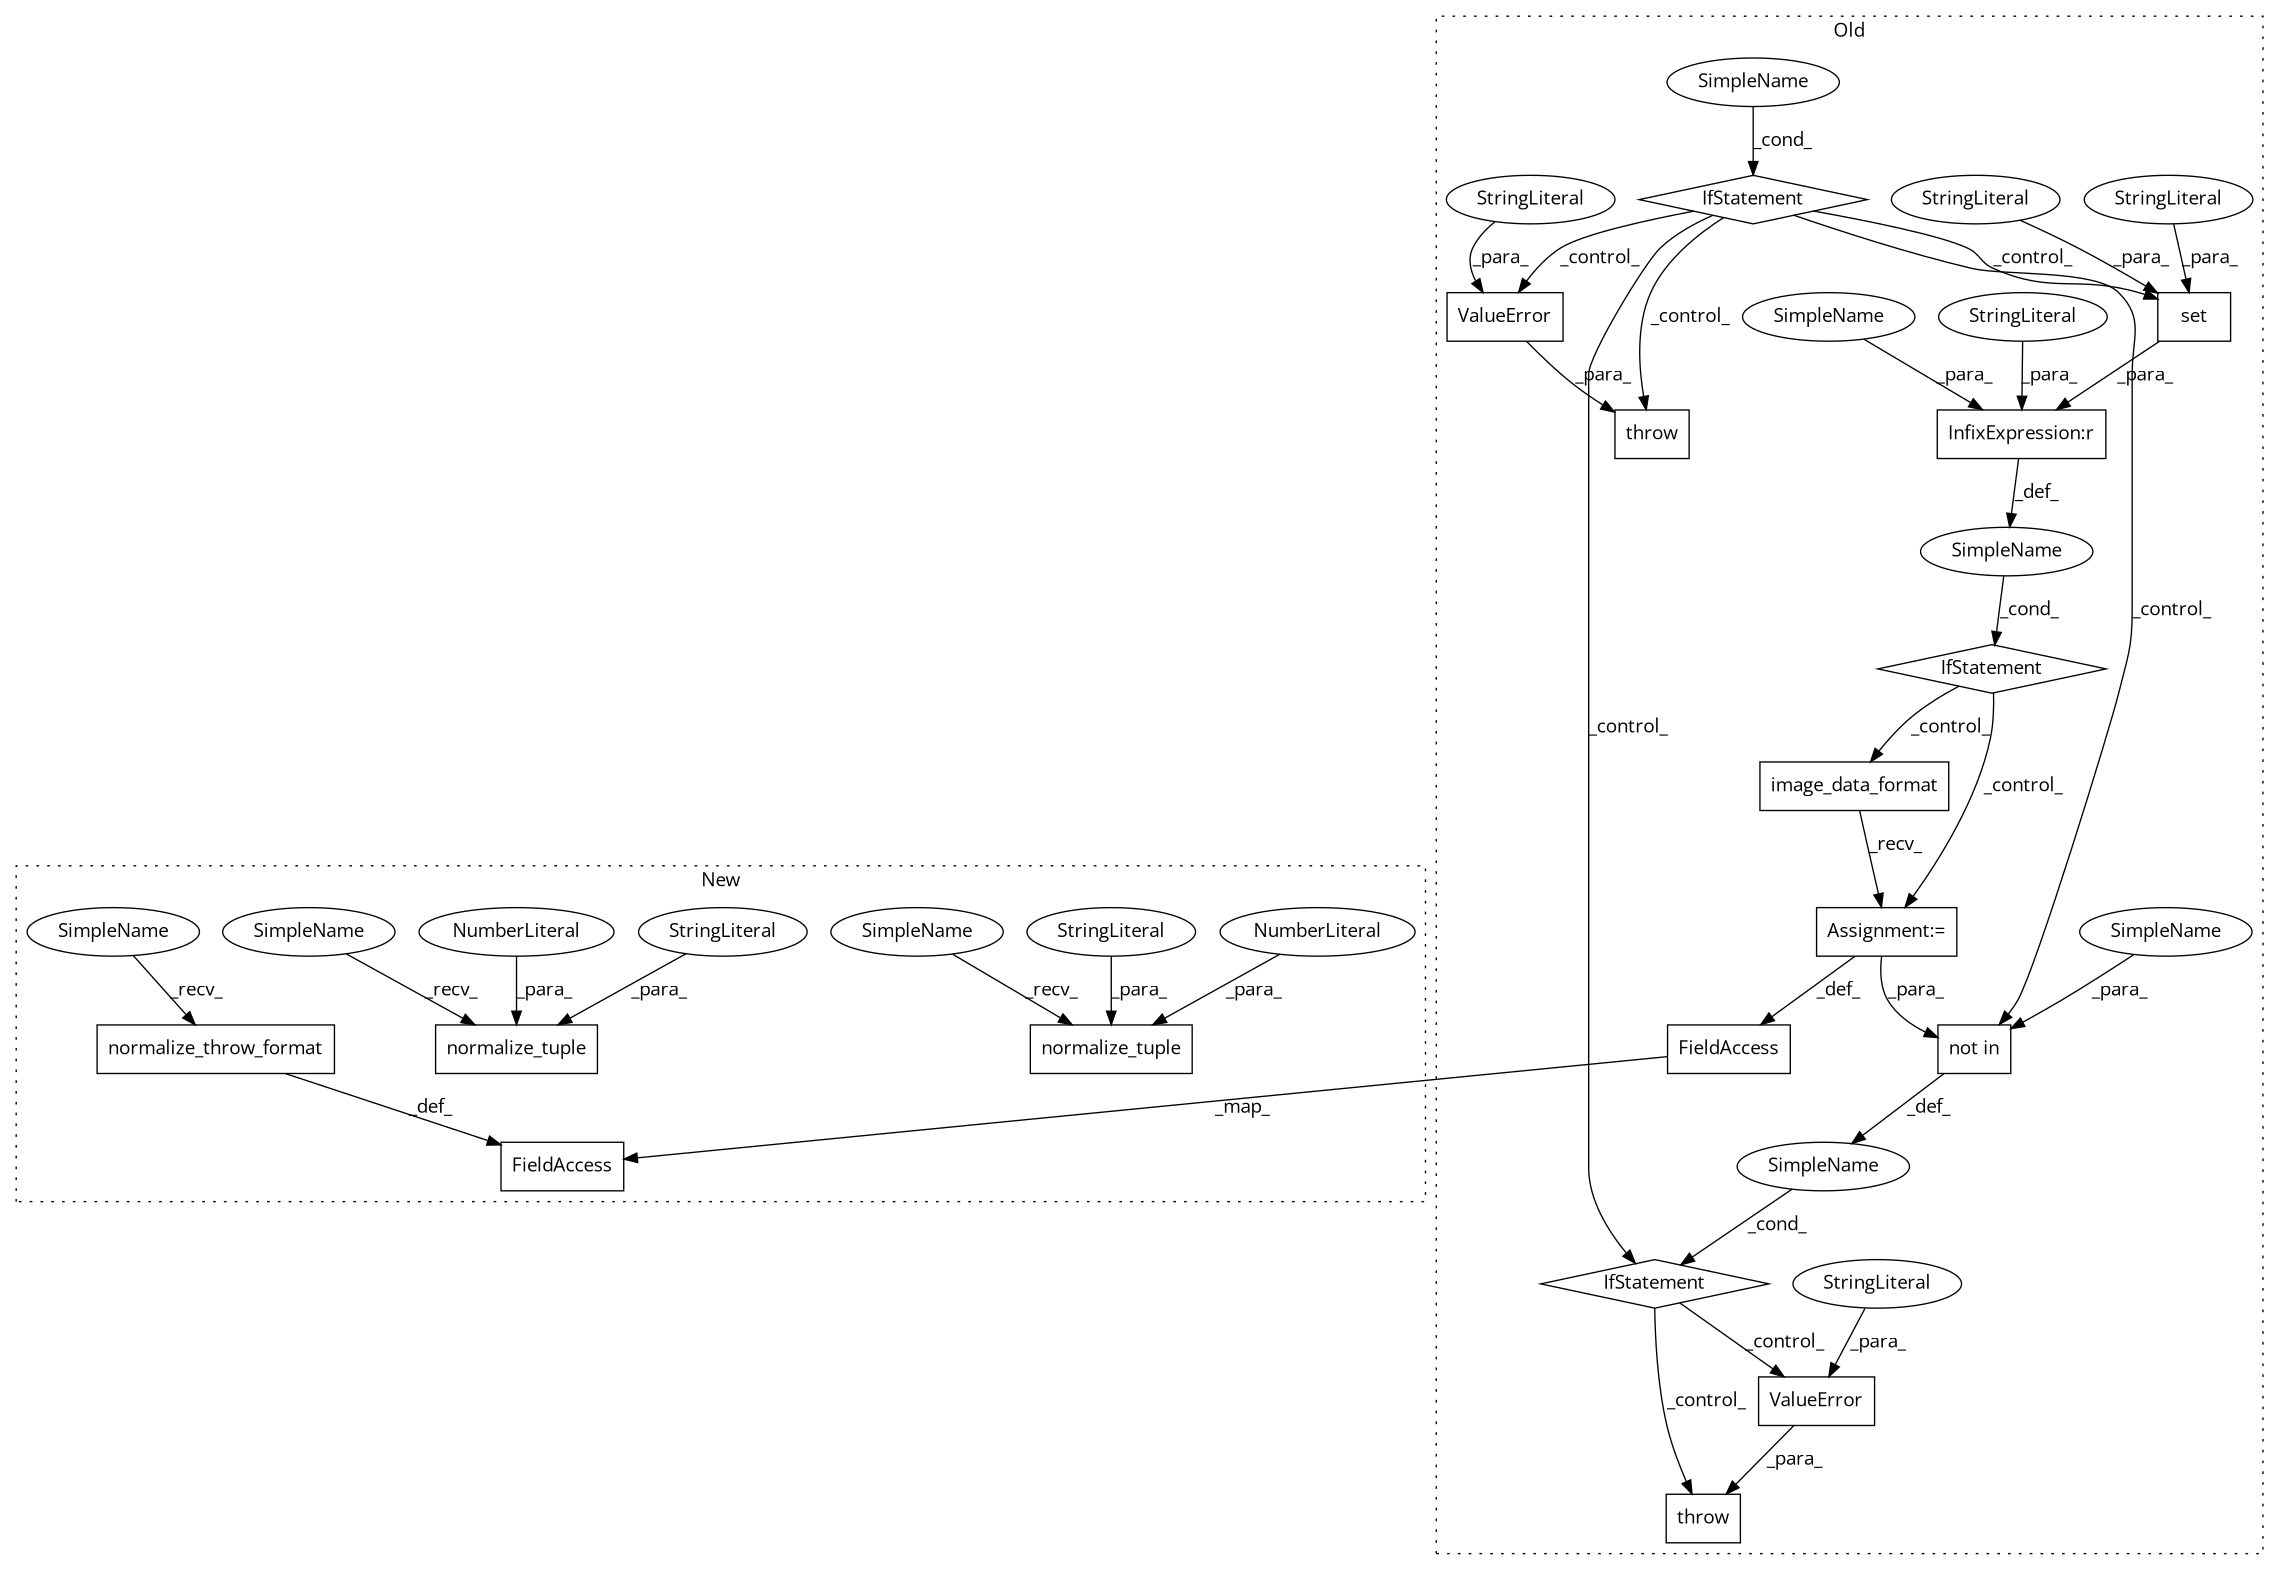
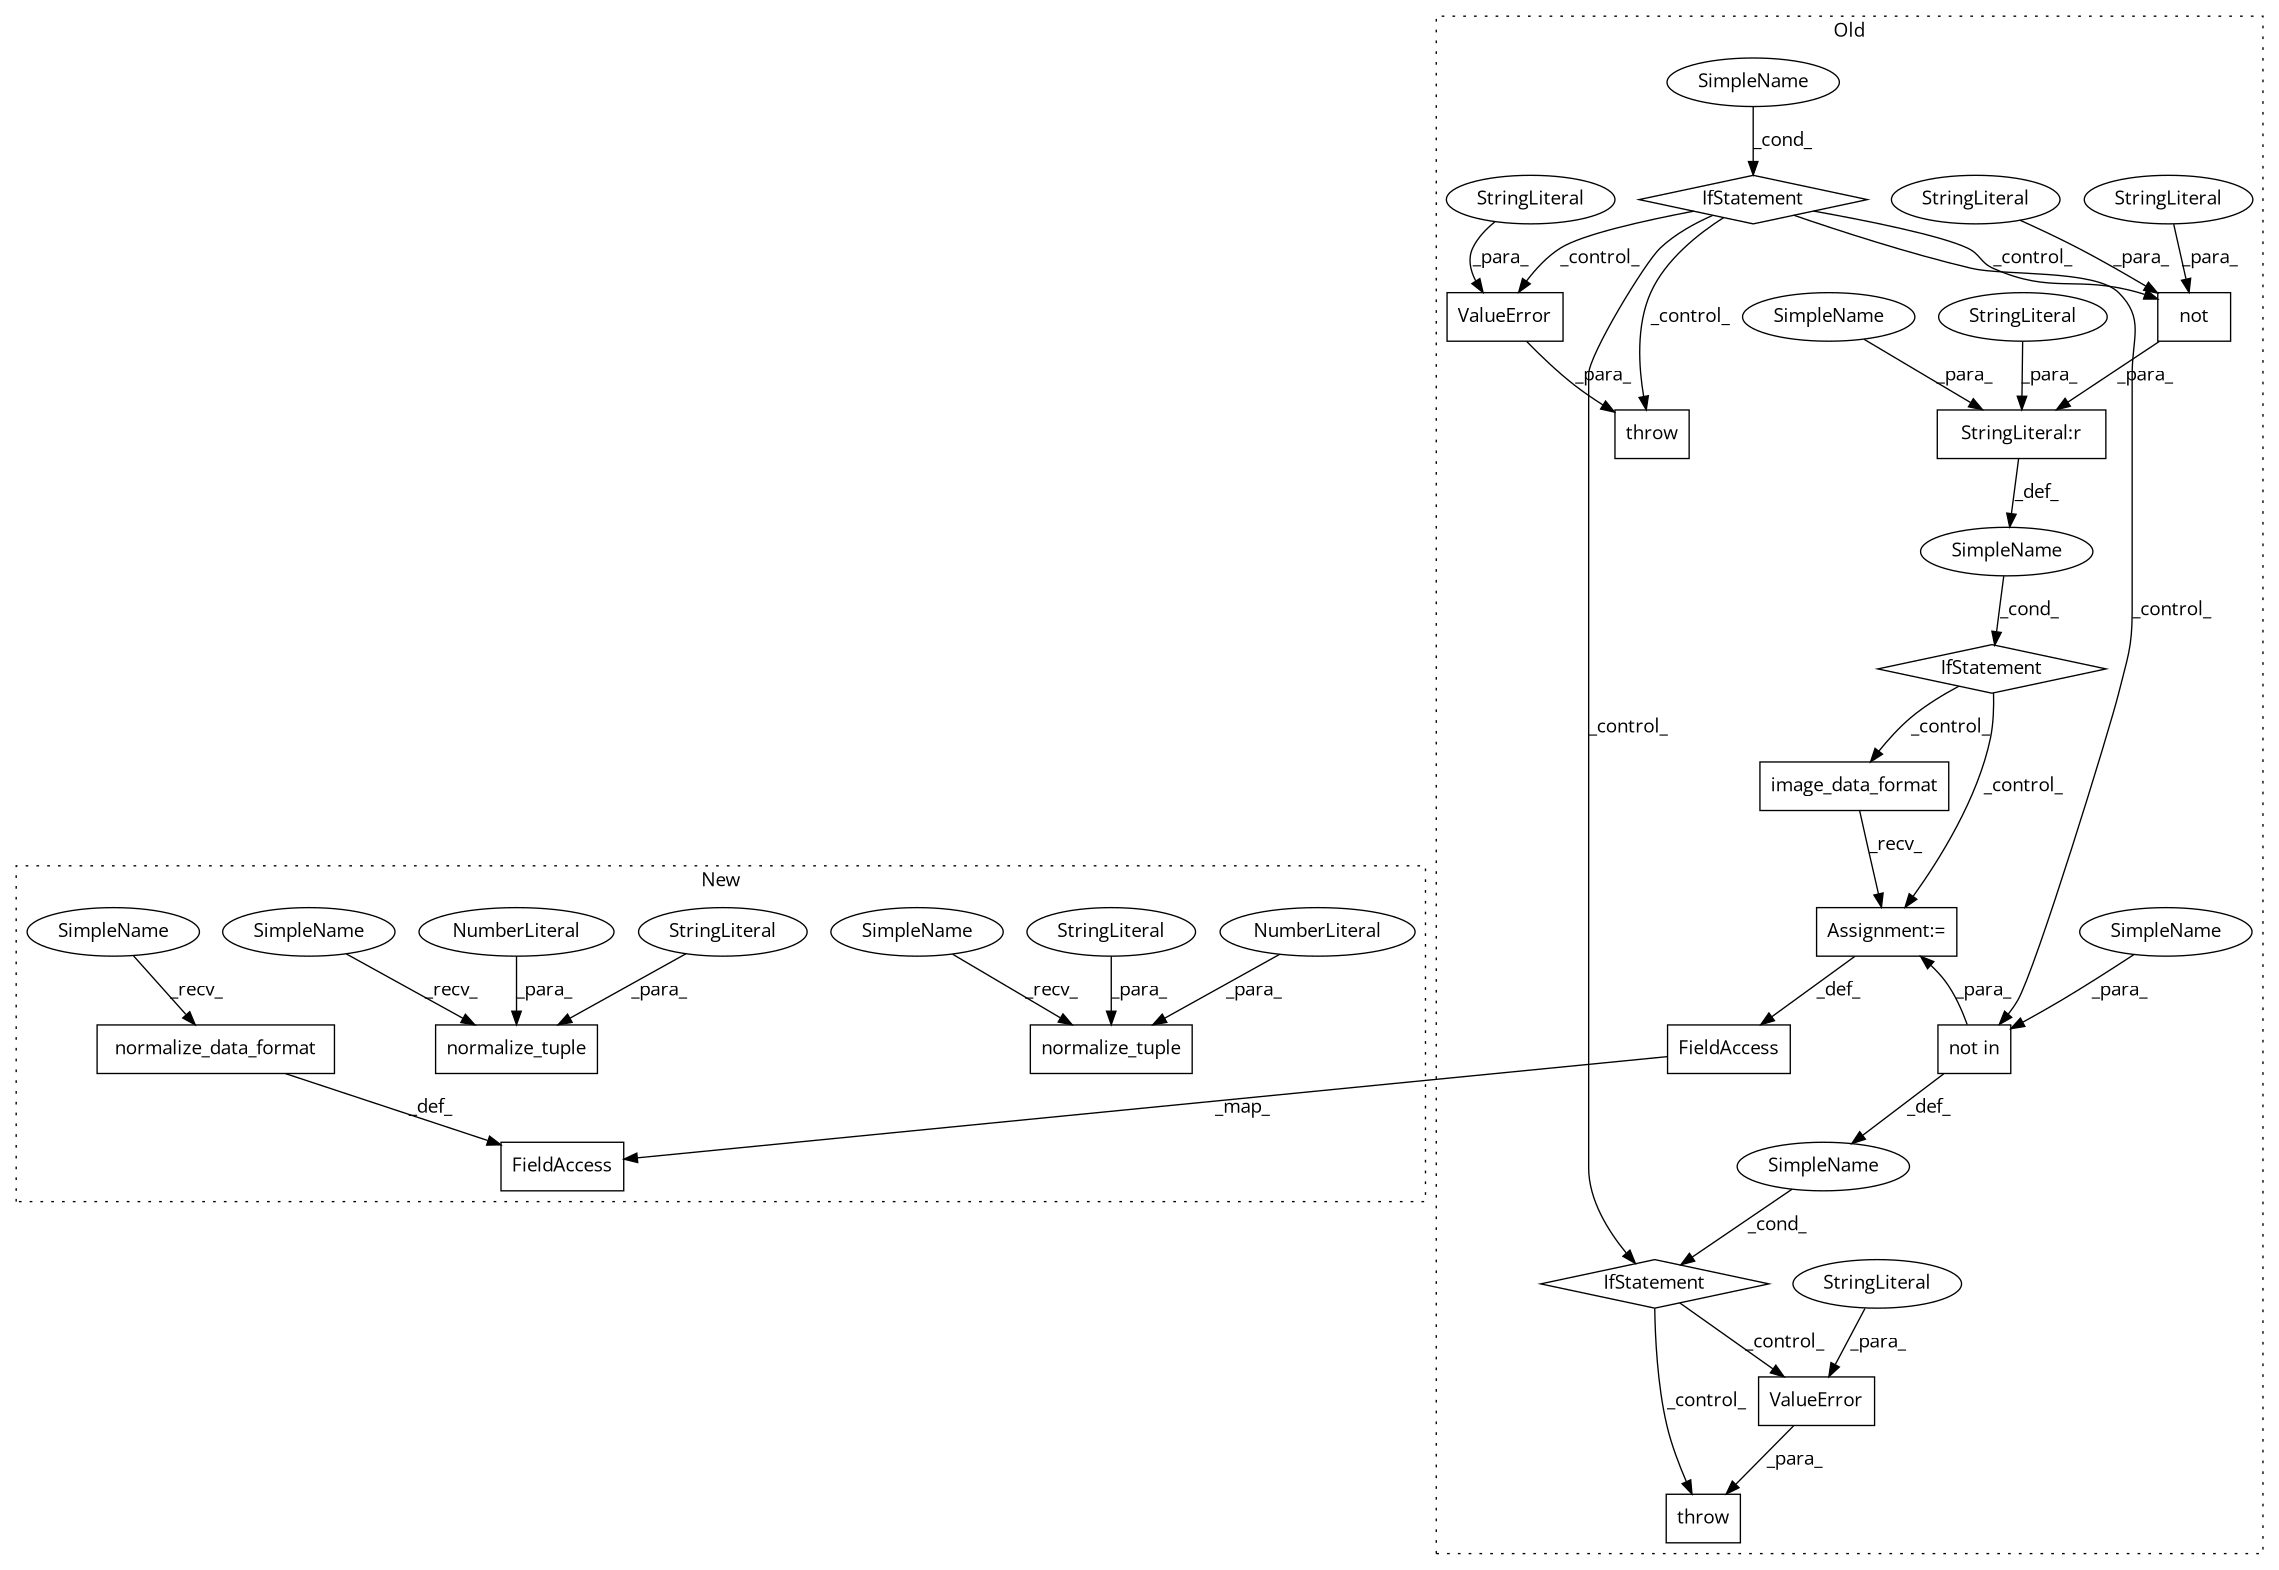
(2194, 317) -> (2194, 317)
(2022, 434) -> (2022, 434)
(1889, 1002) -> (1953, 993)
(216, 1049) -> (216, 1049)
